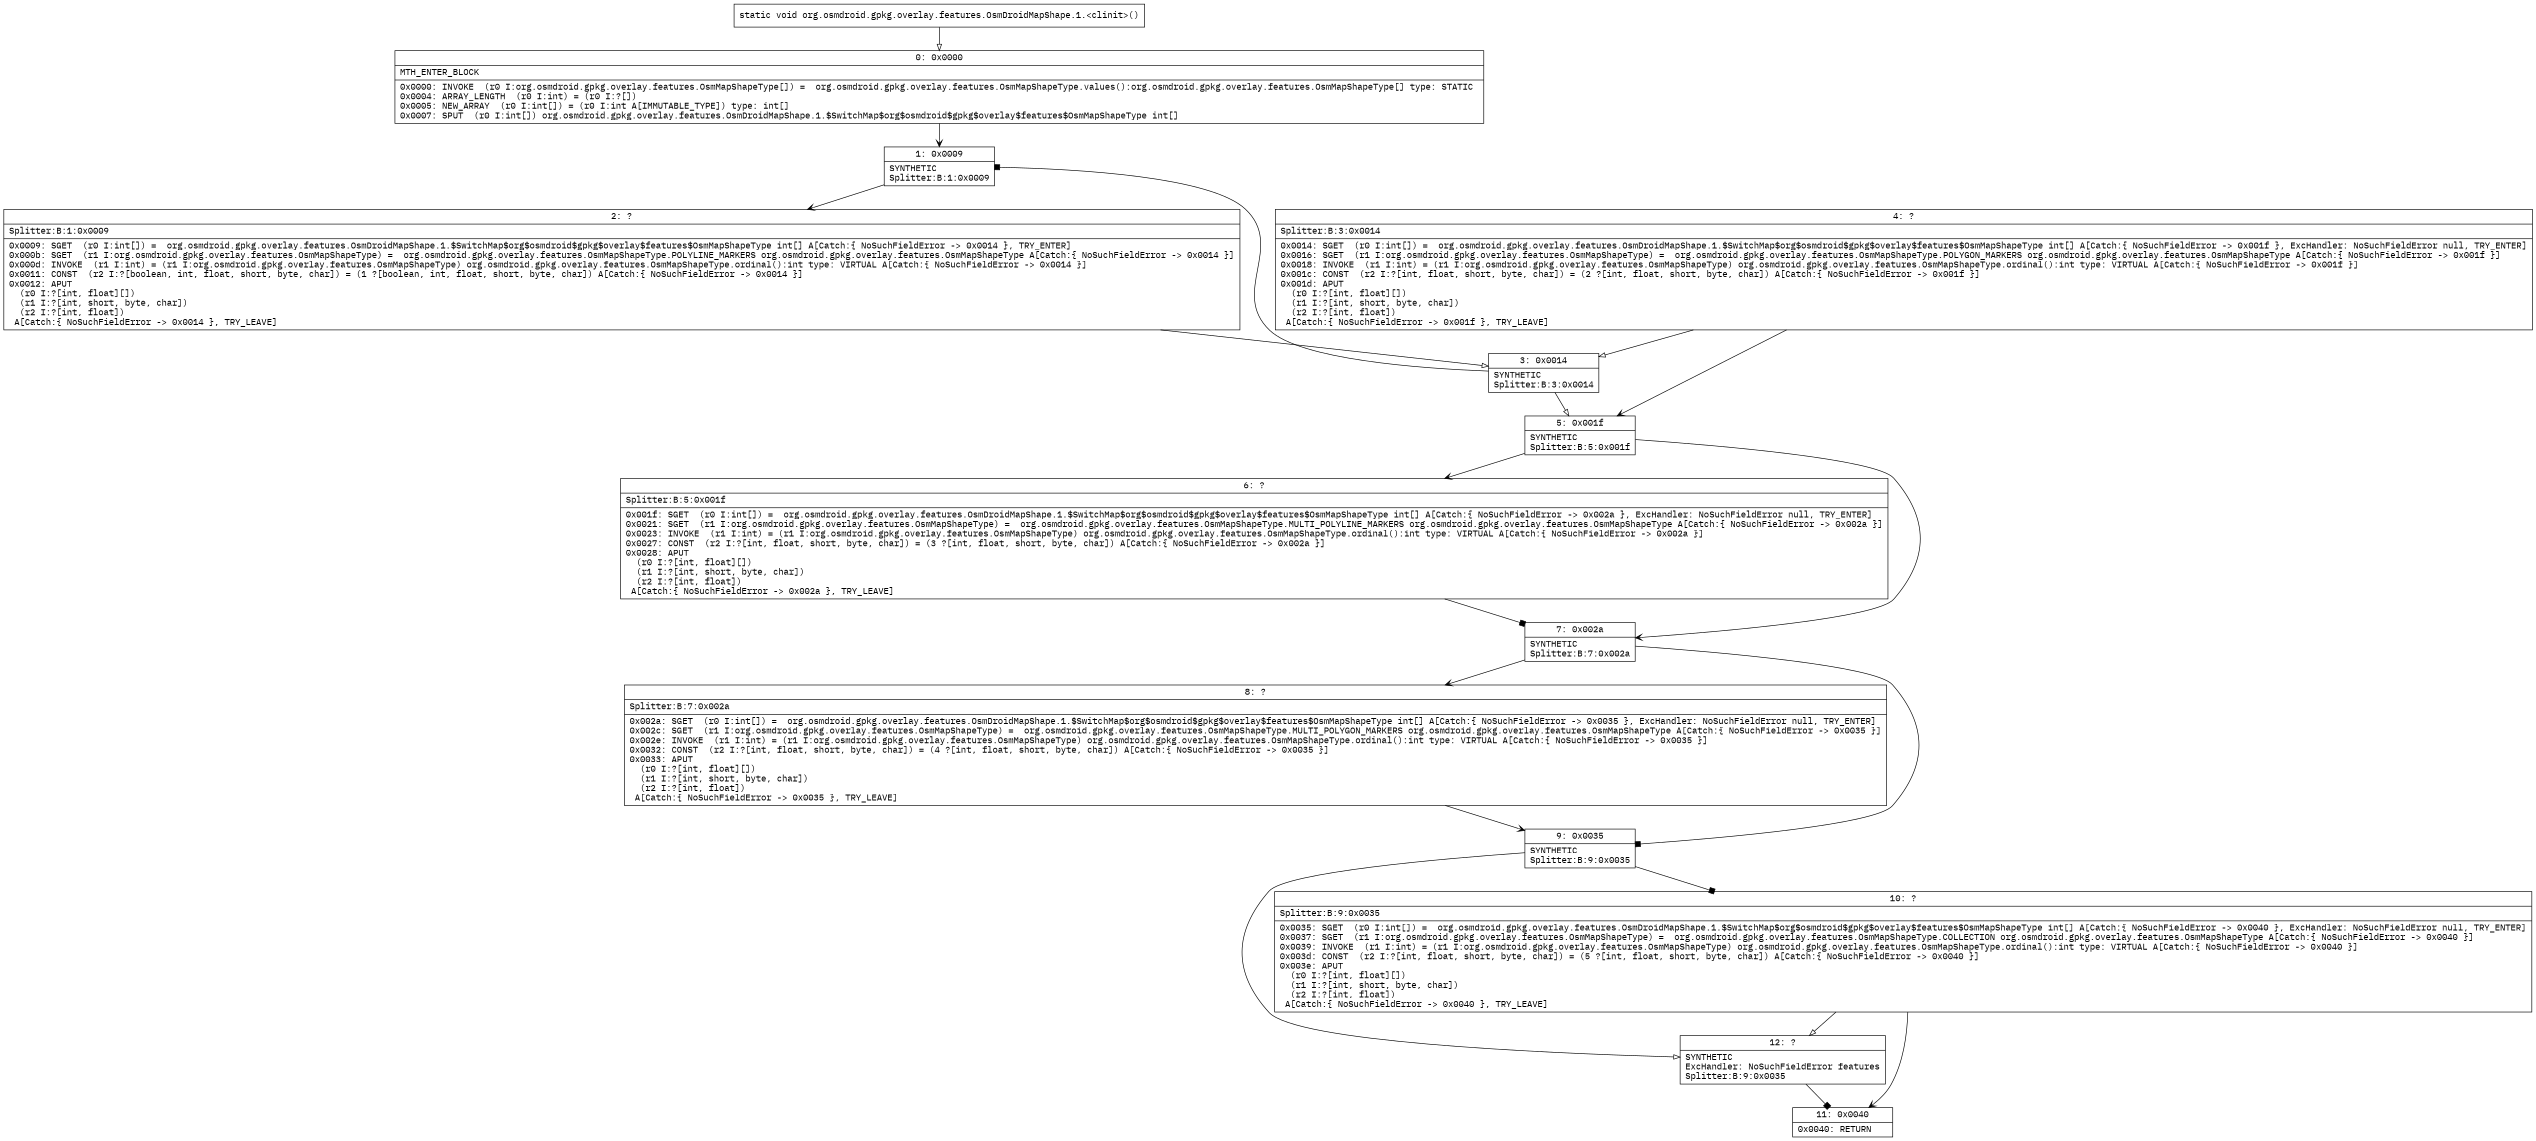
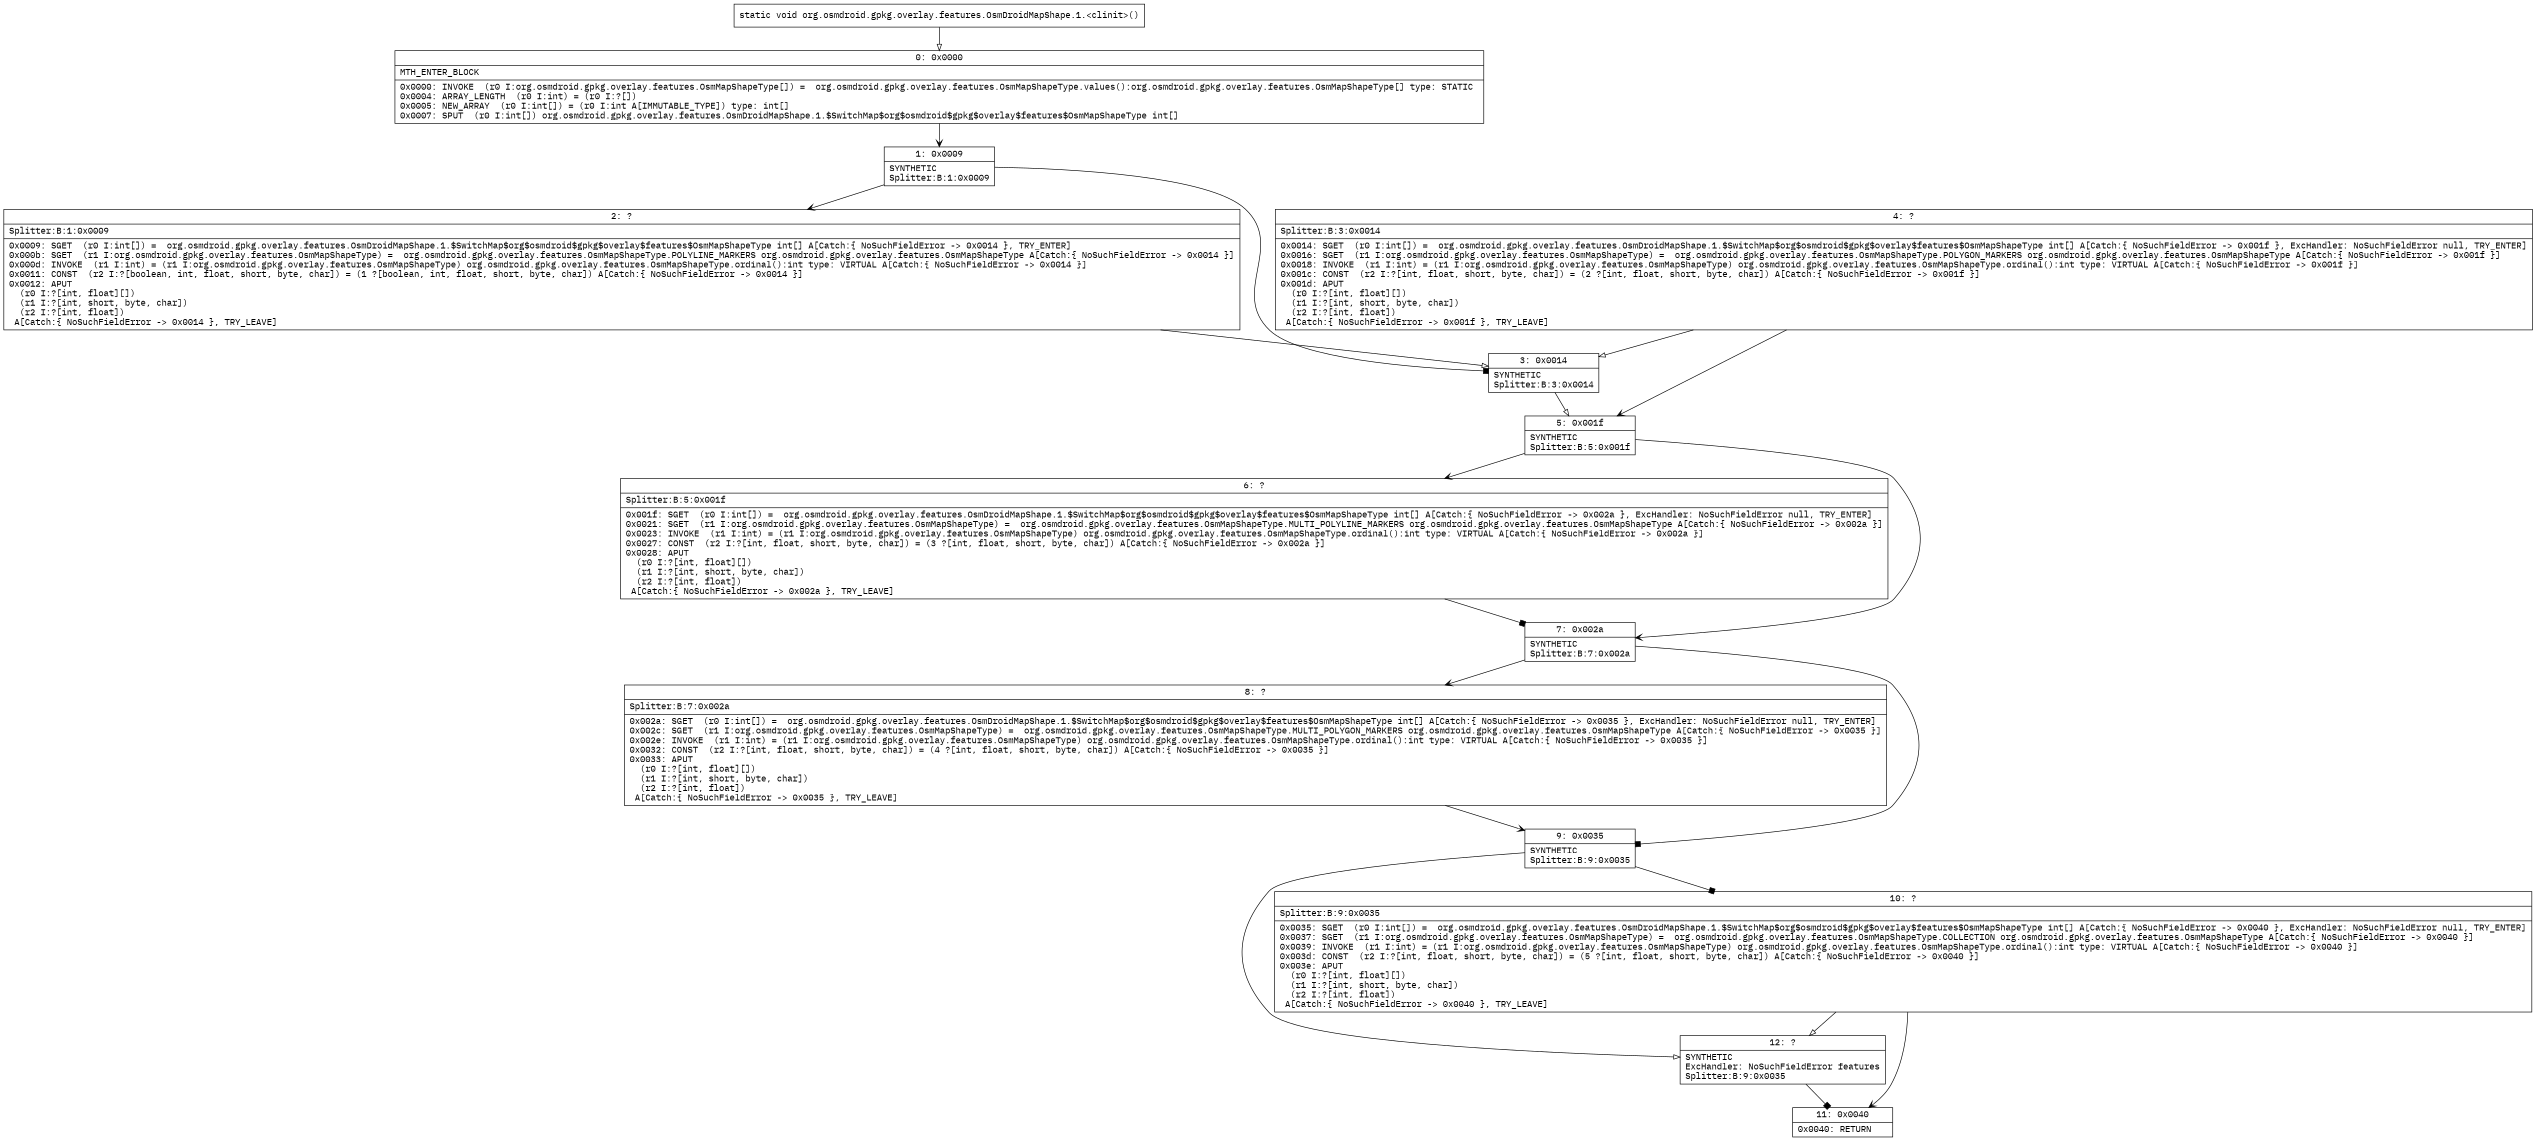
(1260, 257) -> (1260, 251)
